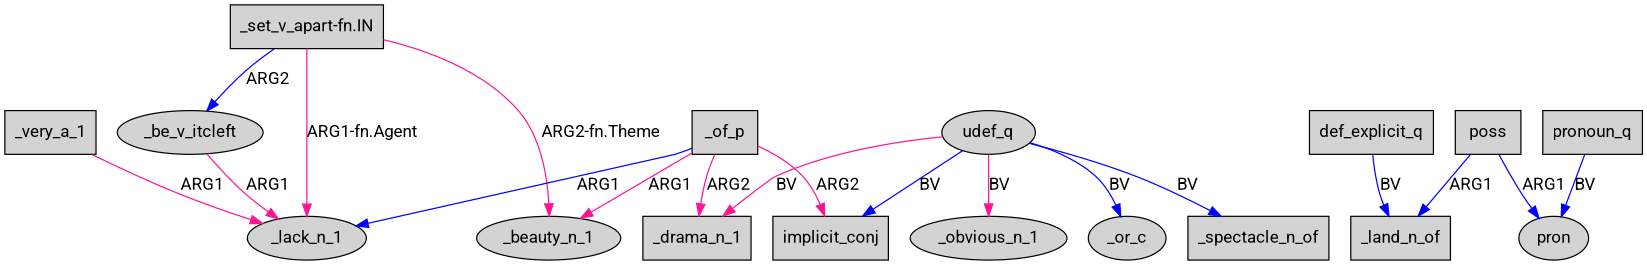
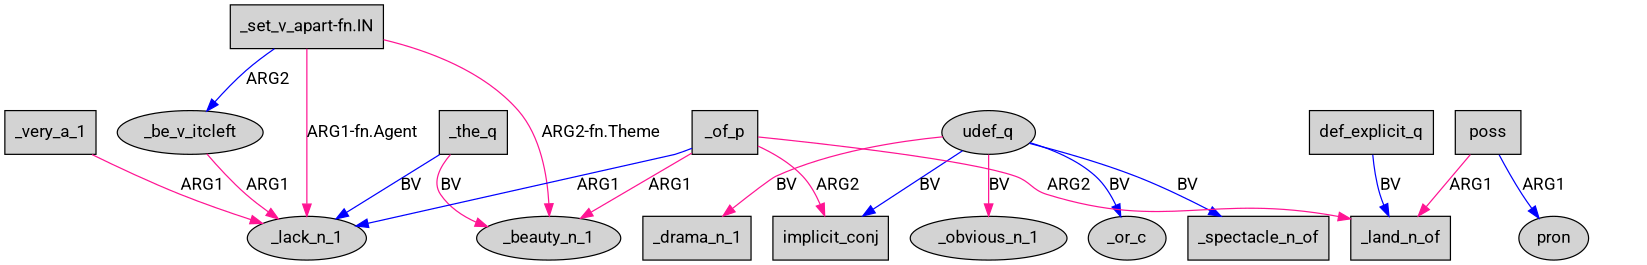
none -> (473, 132)
(1593, 132) -> none
(706, 179) -> (1045, 194)
(1448, 181) -> (1448, 181)
